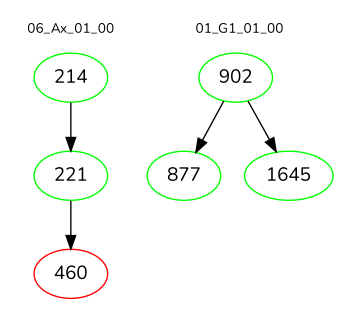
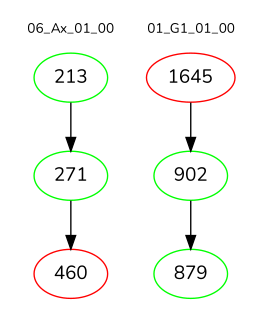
(71, 78) -> (71, 78)
(259, 120) -> (191, 120)
(71, 176) -> (71, 176)
(184, 176) -> (191, 274)
(289, 176) -> (191, 78)
